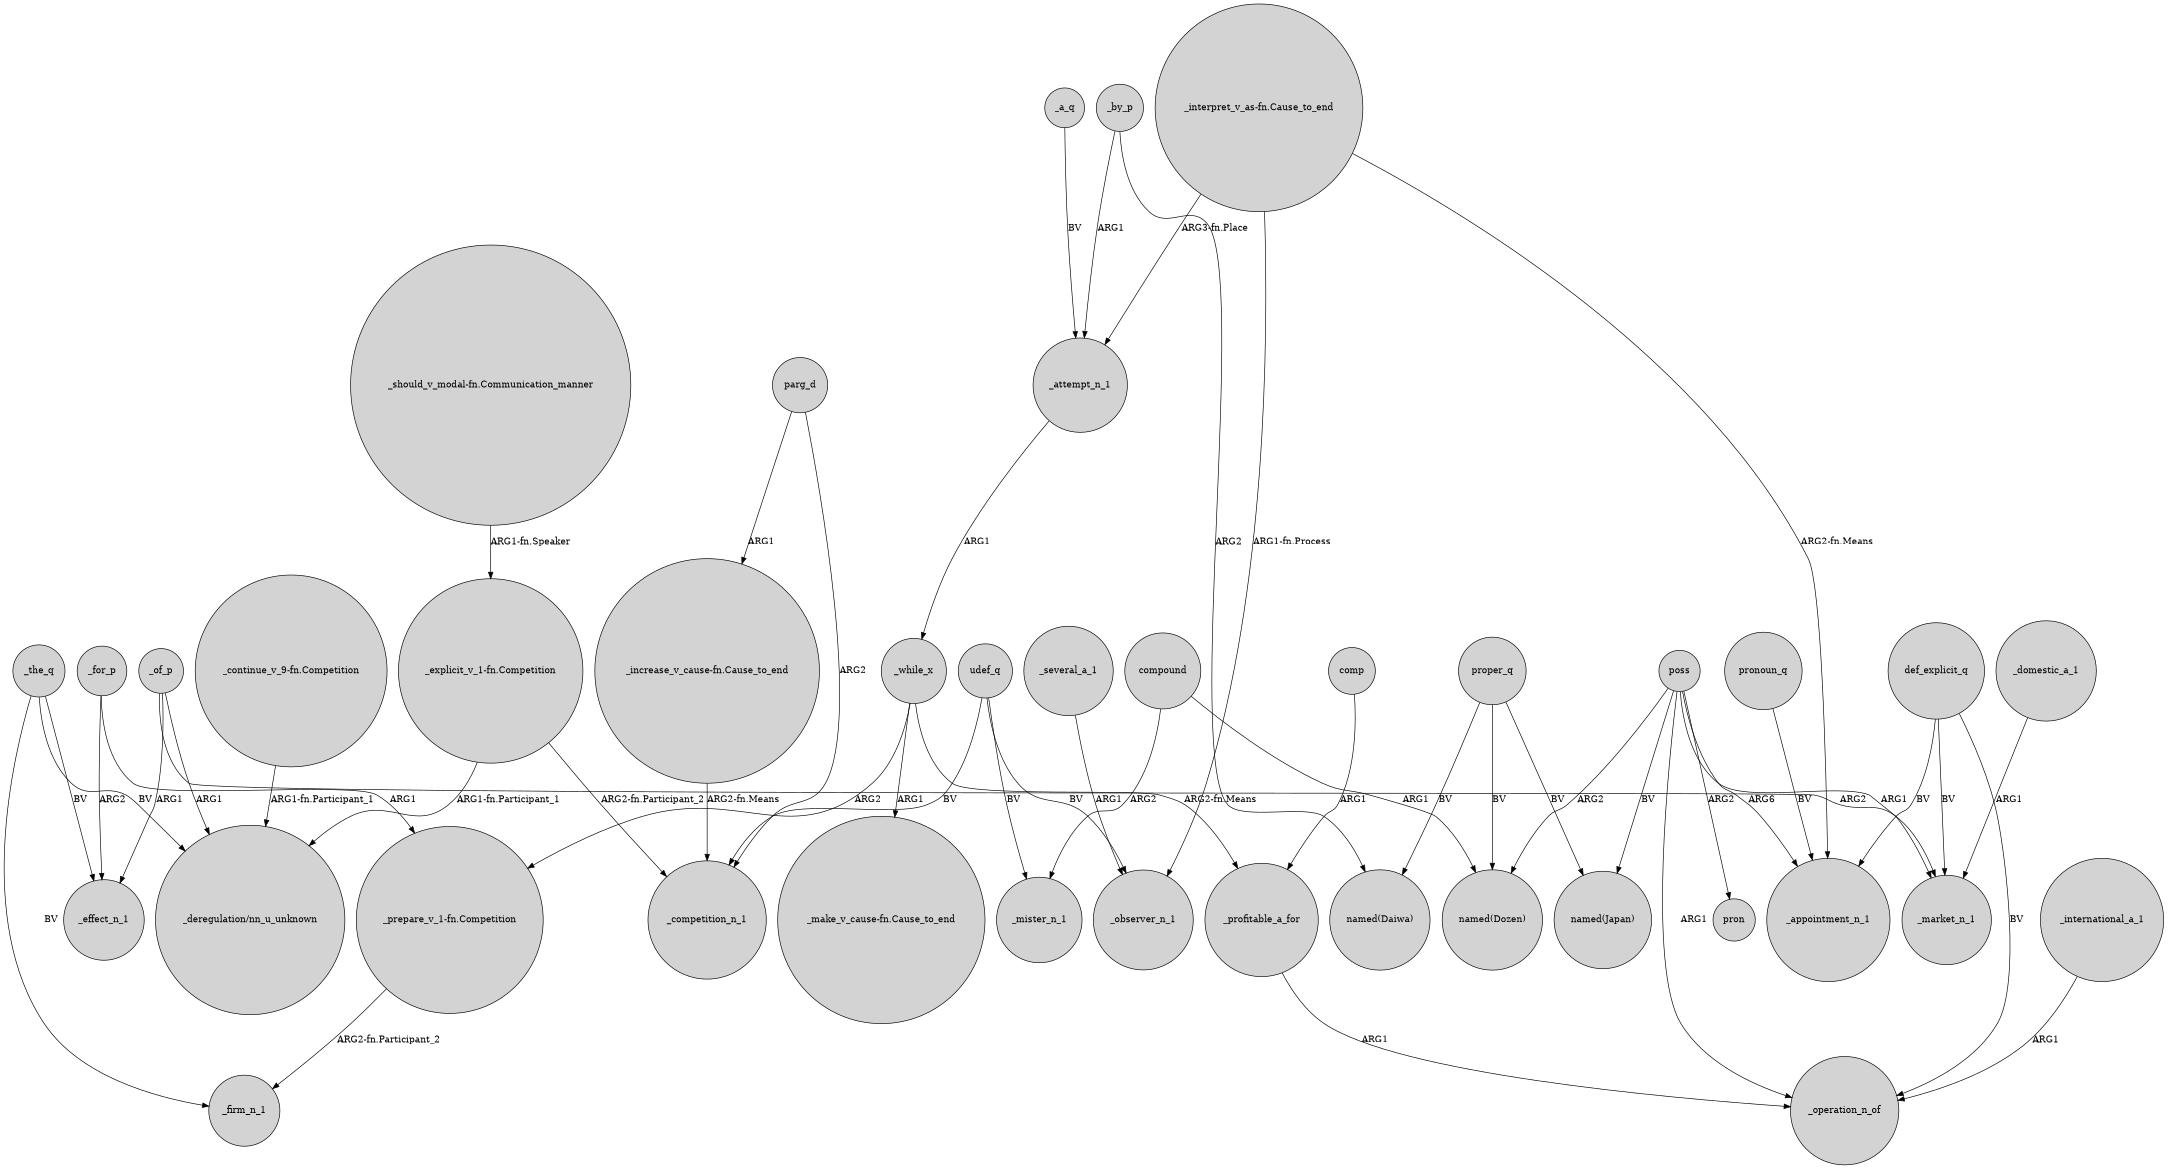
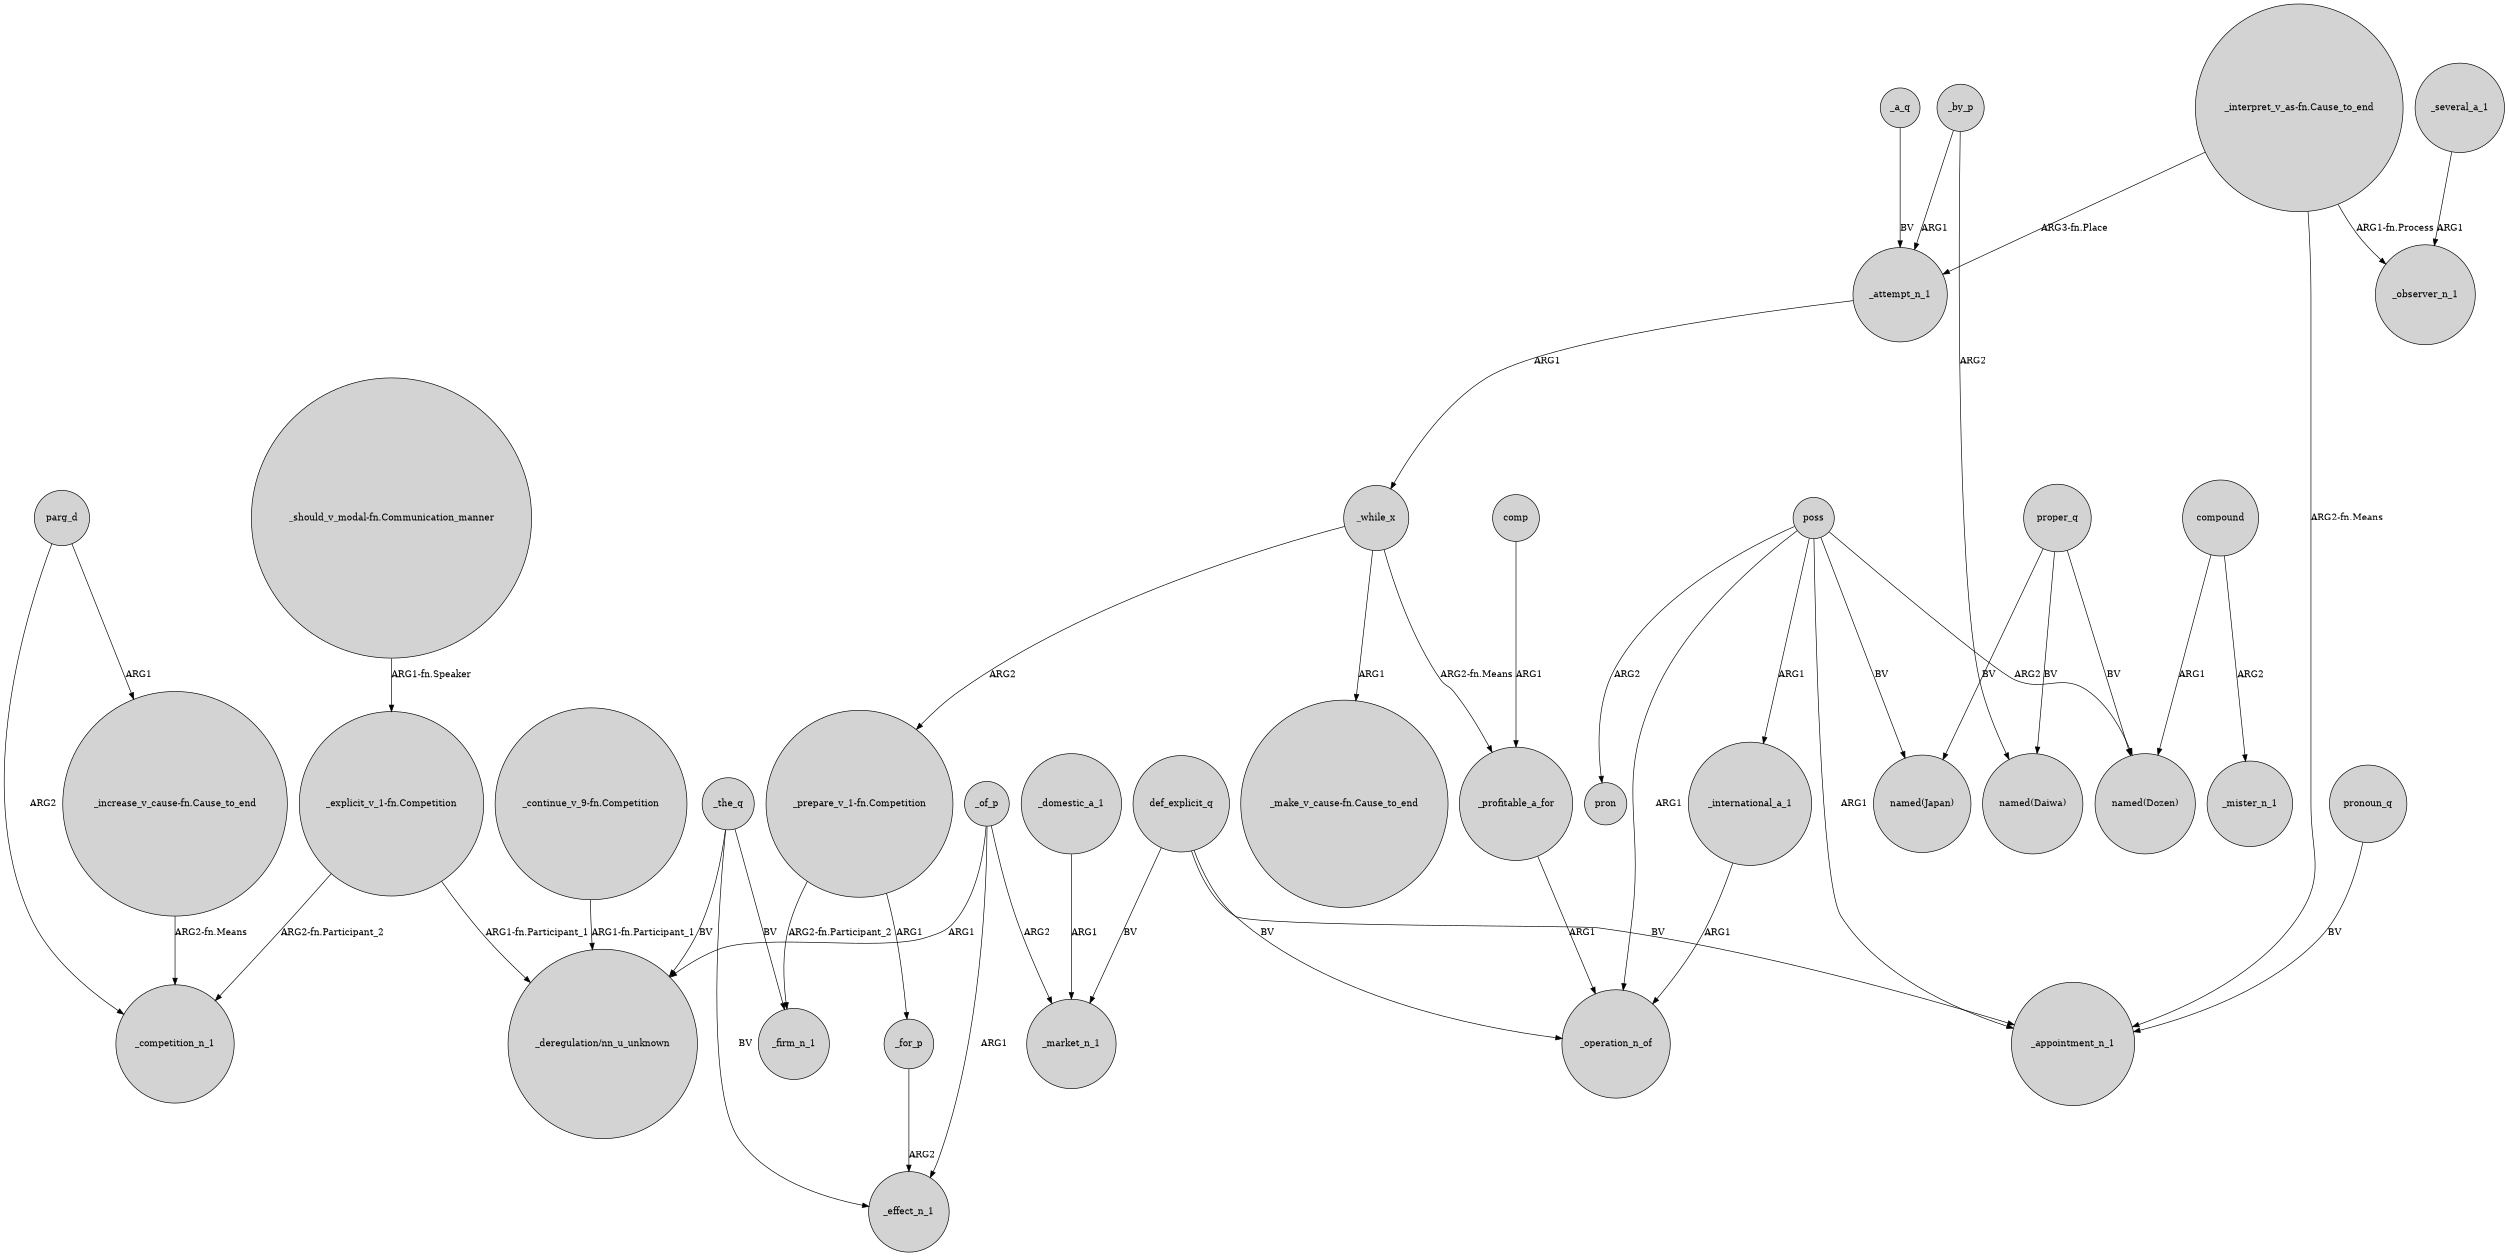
(985, 671) -> none
(231, 791) -> (899, 952)
(1818, 791) -> (1787, 638)
(1762, 800) -> (1854, 804)
